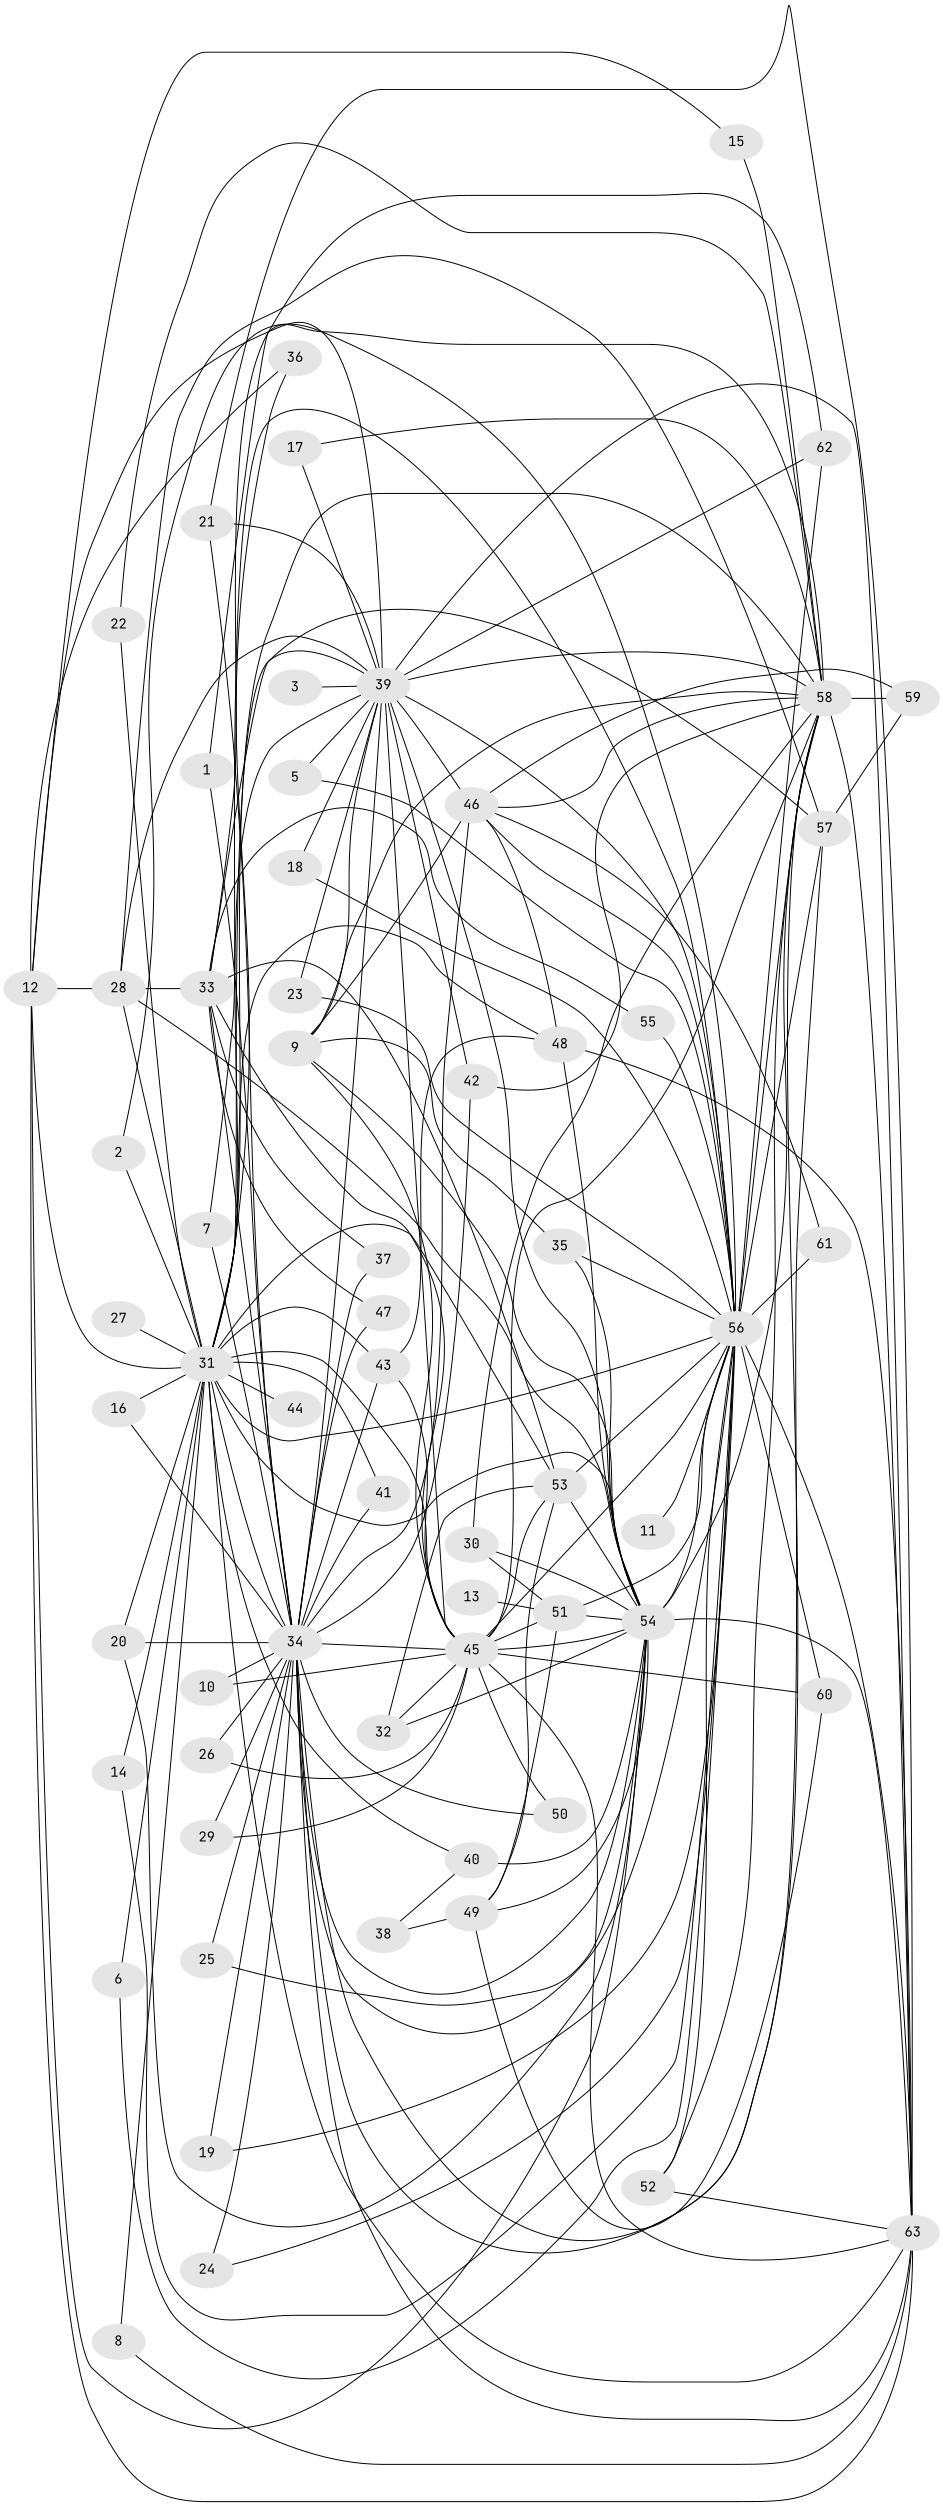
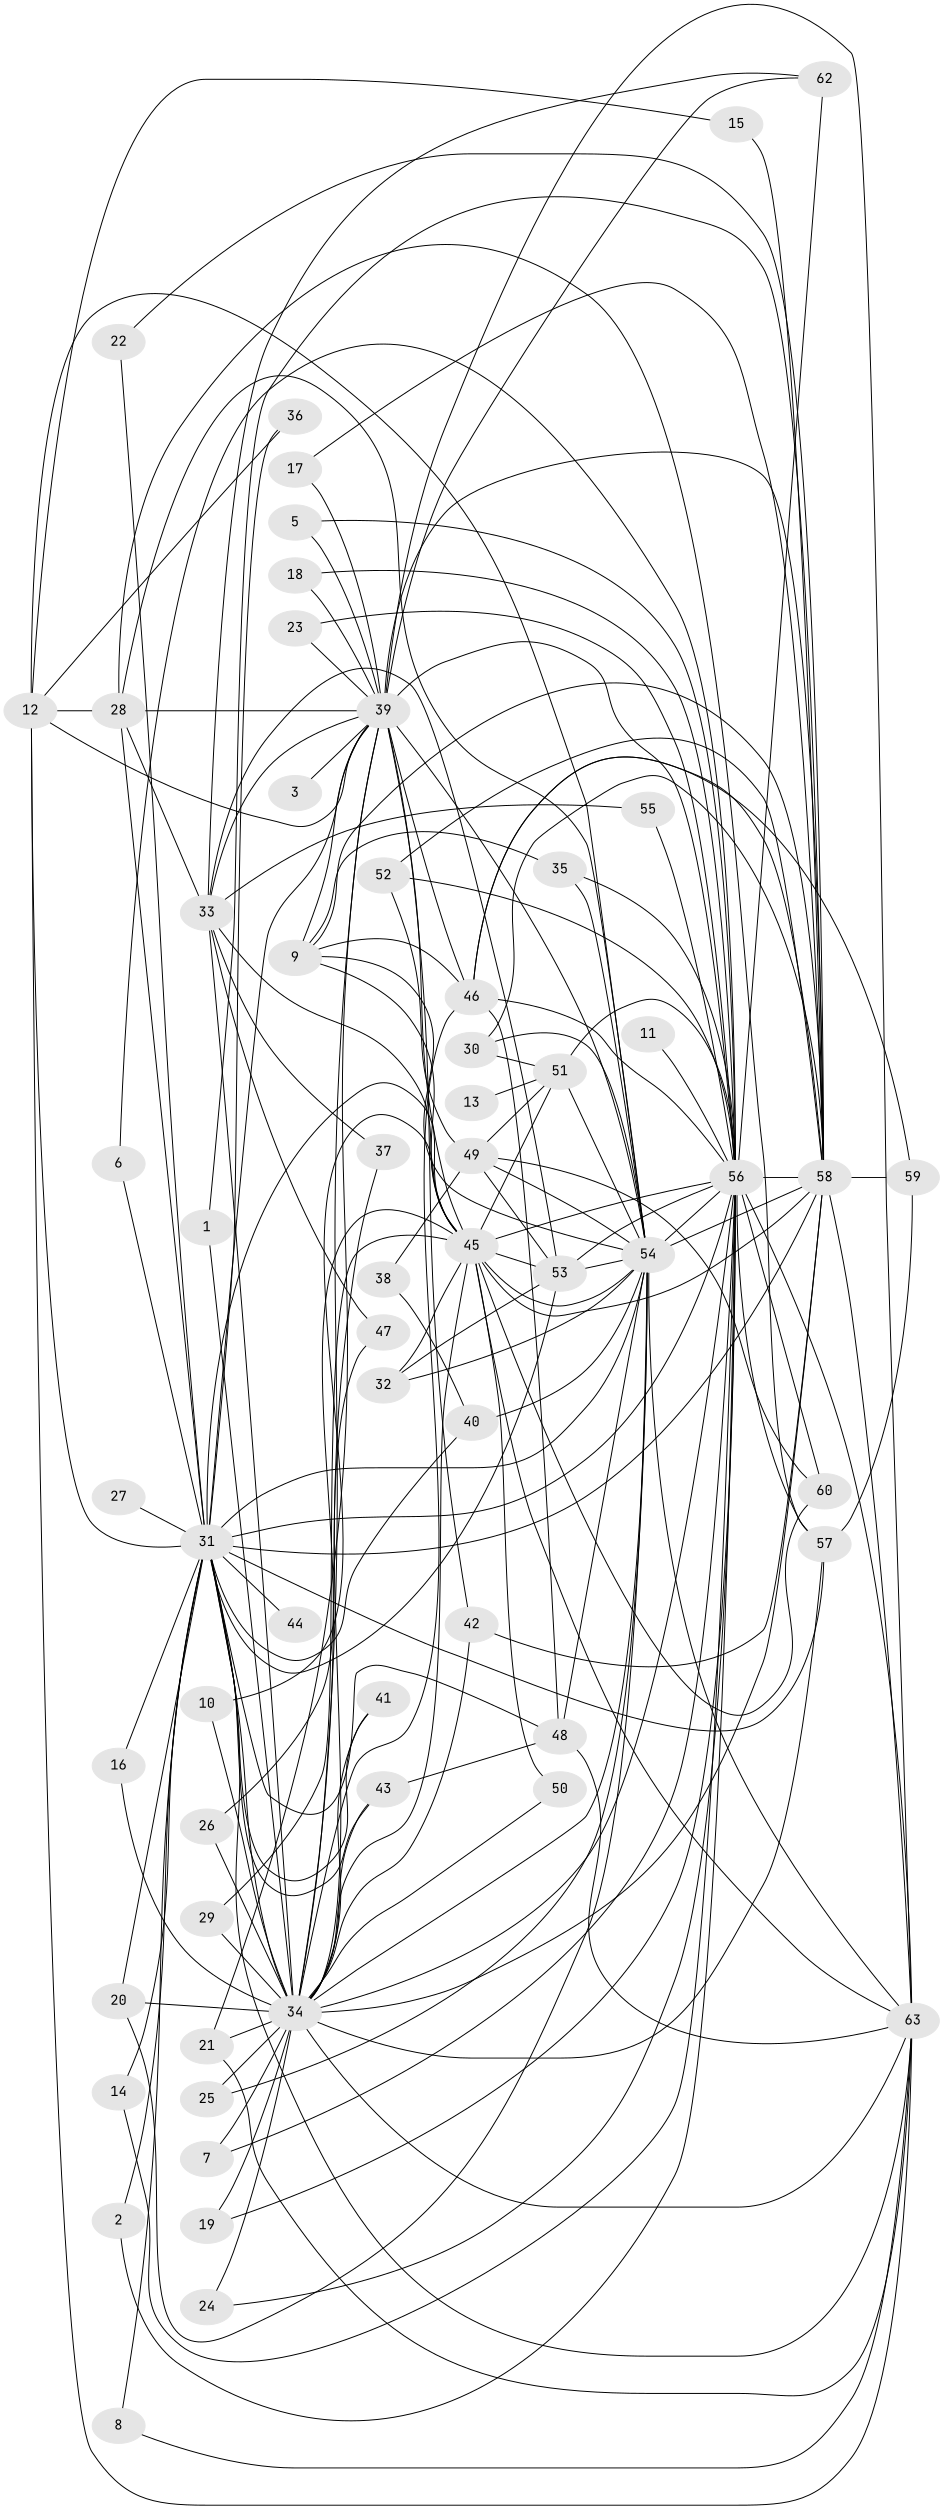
(825, 1245) -> none
(426, 1509) -> none
(780, 2210) -> (414, 961)
